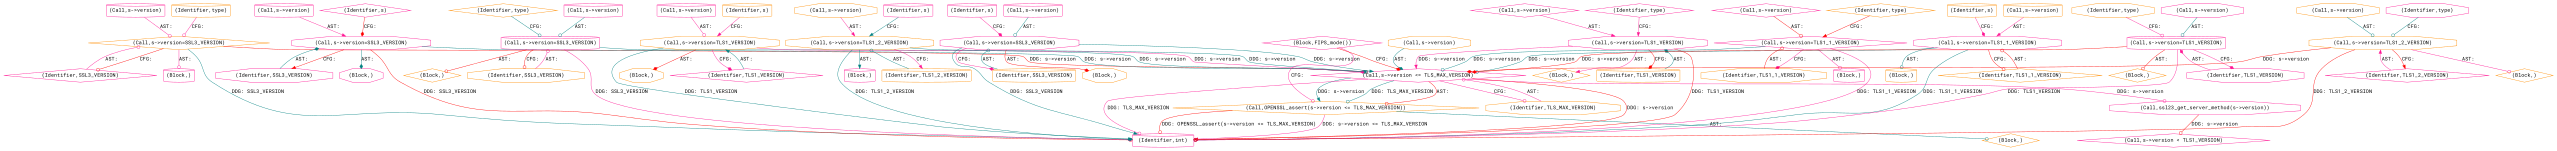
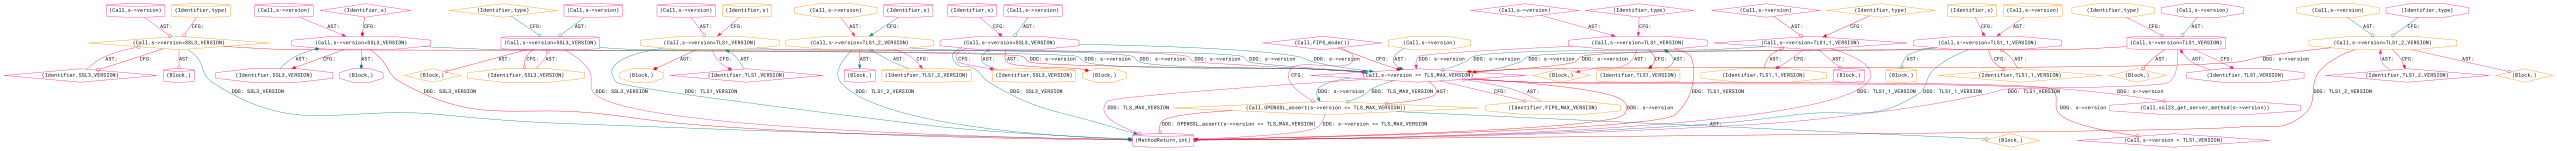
(1322, 43) -> (1322, 43)
(1553, 108) -> (1553, 108)
(2190, 123) -> (1813, 83)
(1163, 140) -> (1163, 140)
